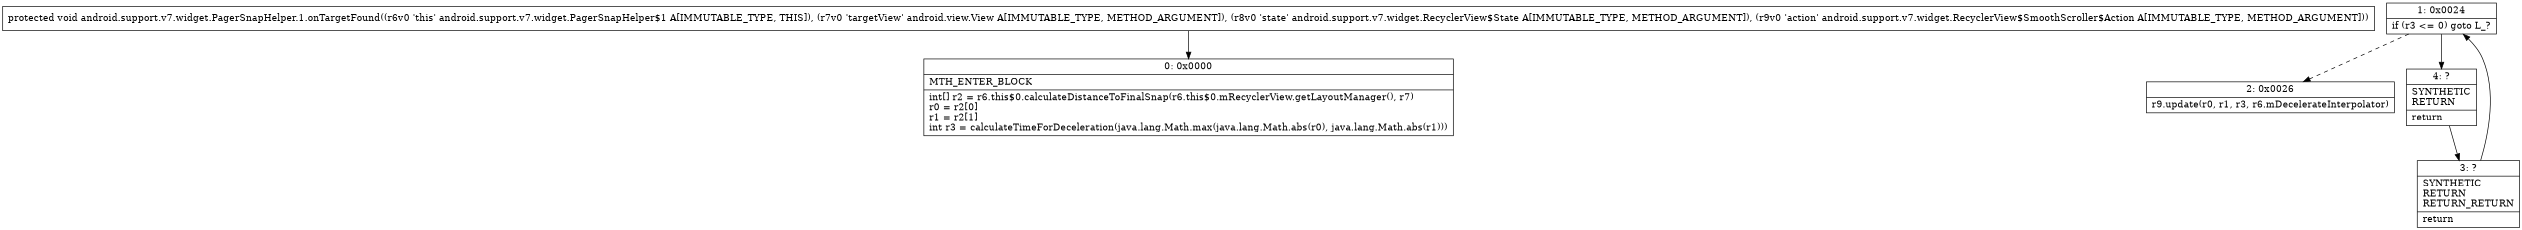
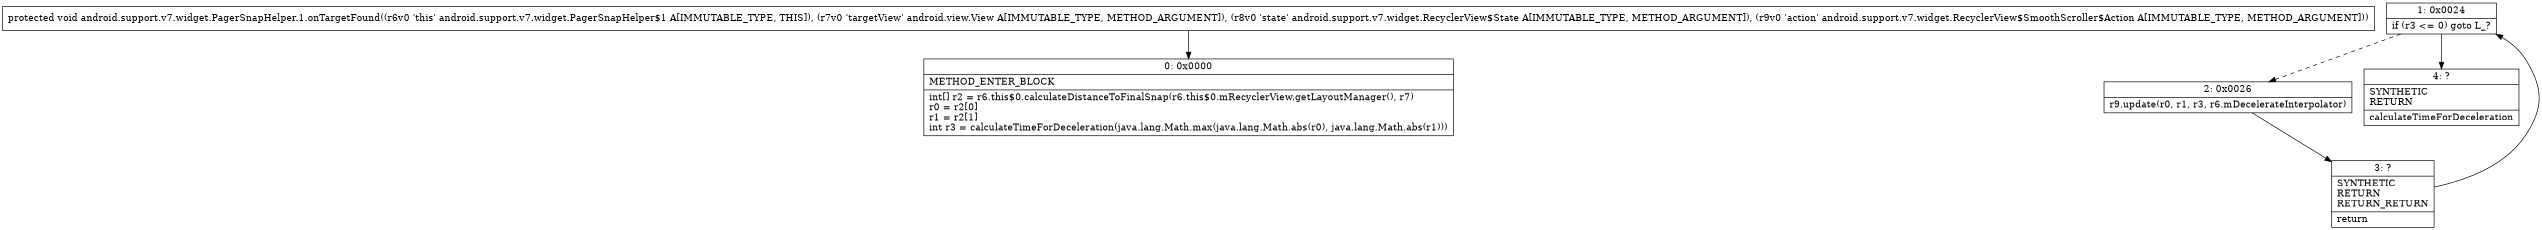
(981, 82) -> (992, 82)
(2427, 118) -> (2442, 118)
(2453, 140) -> (2289, 135)
